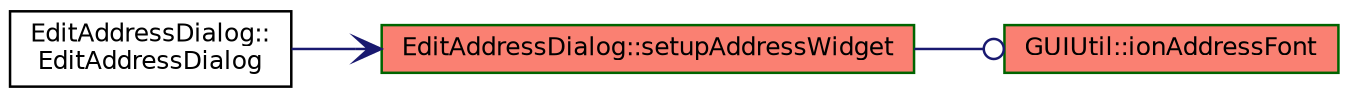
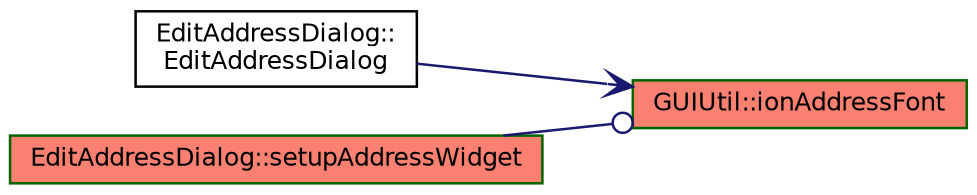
(324, 49) -> (512, 74)
